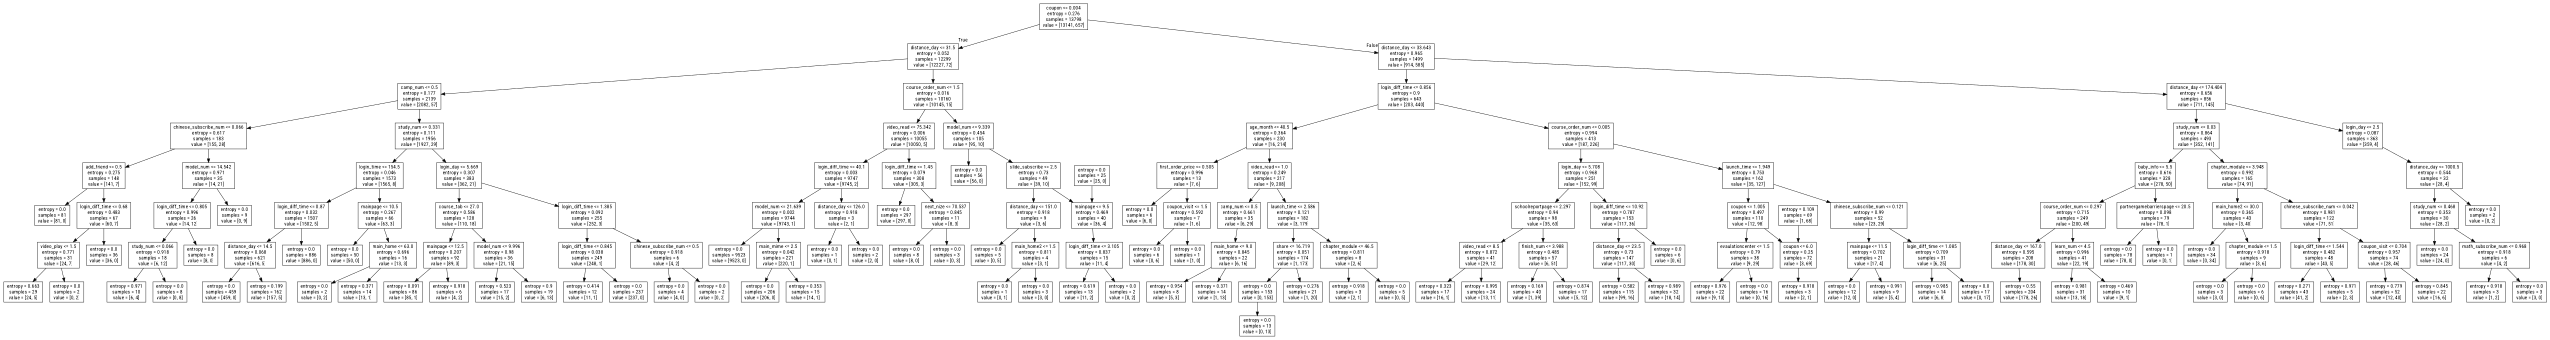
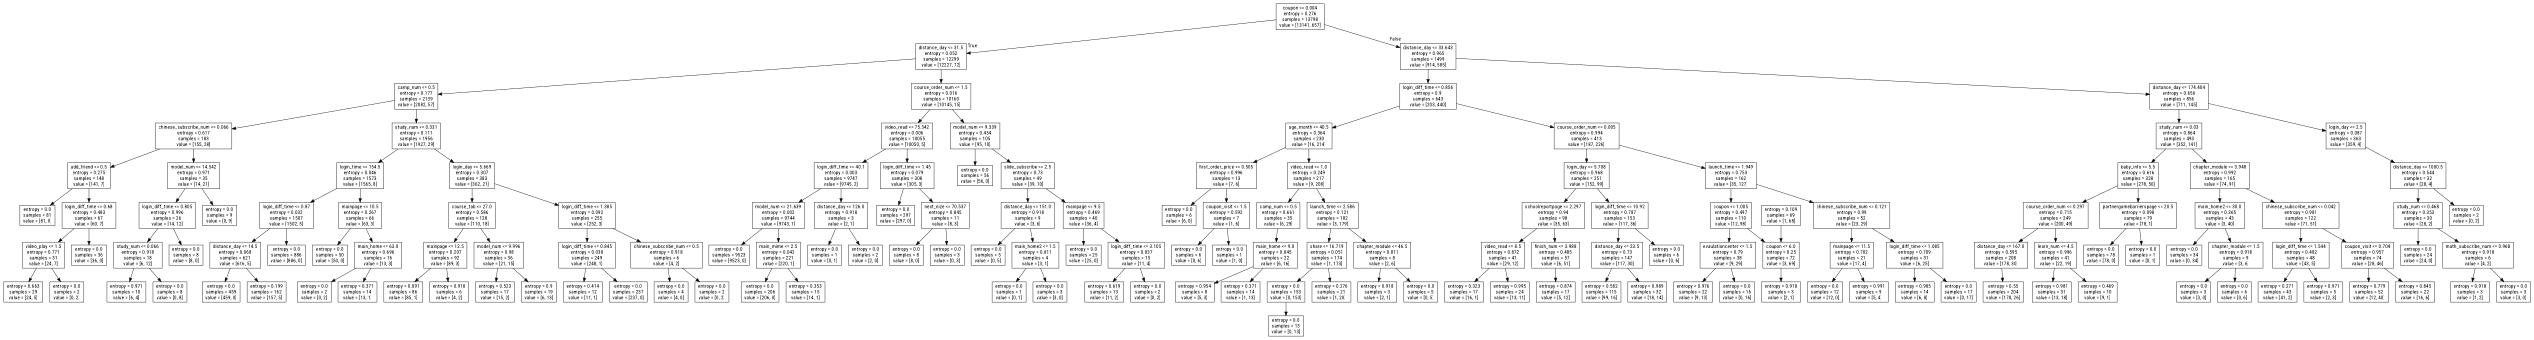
(1092, 192) -> (1084, 235)
(1527, 292) -> none
